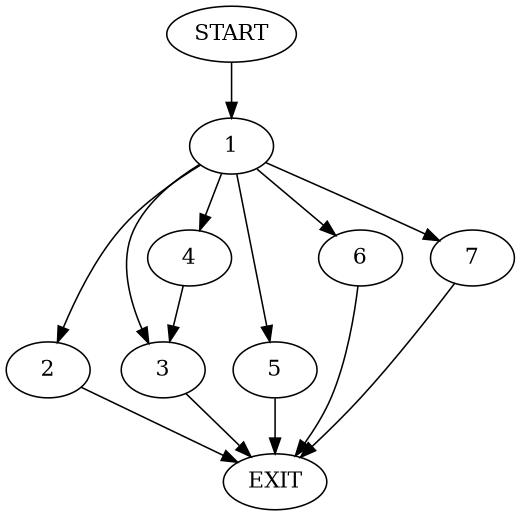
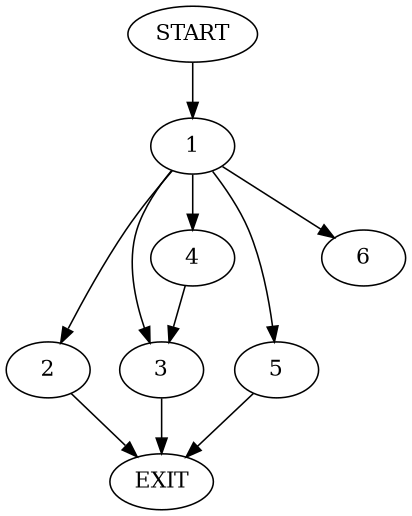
(472, 258) -> none
(342, 368) -> none
